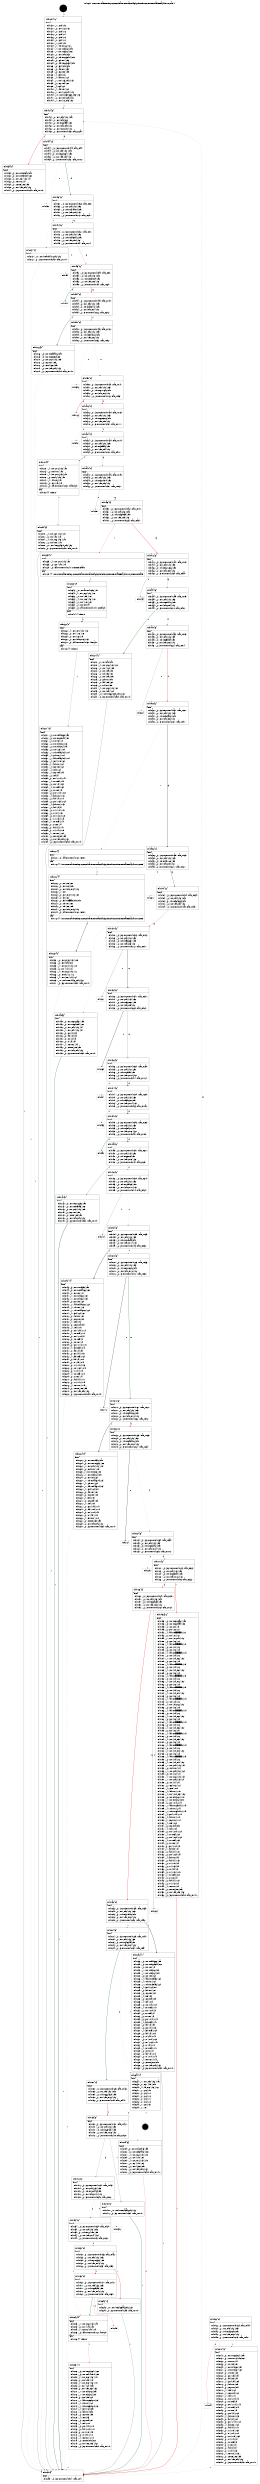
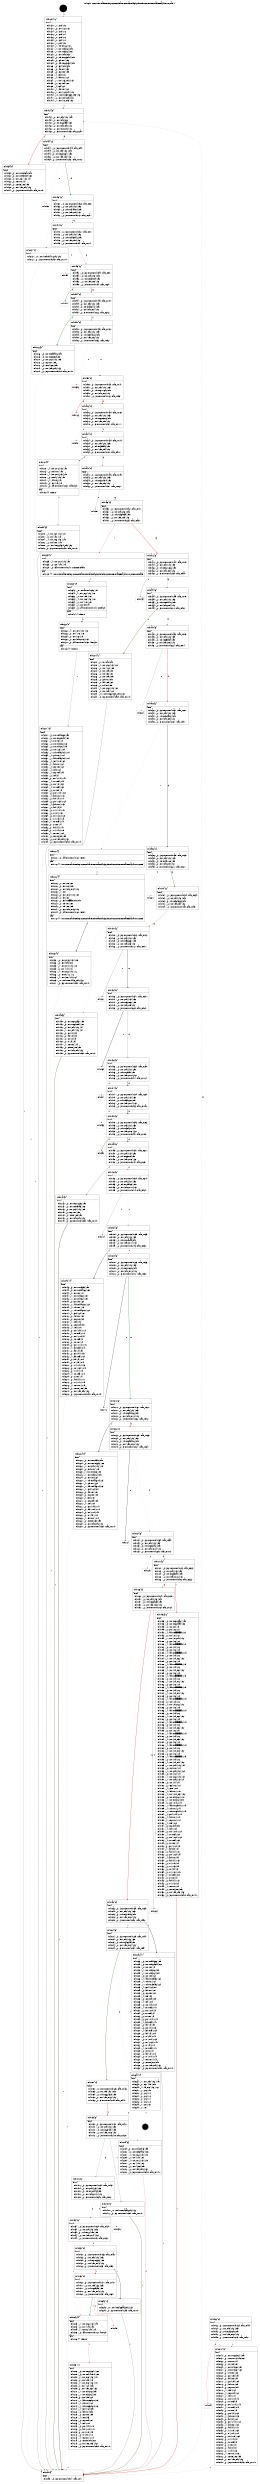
(120, 2283) -> (120, 2283)
